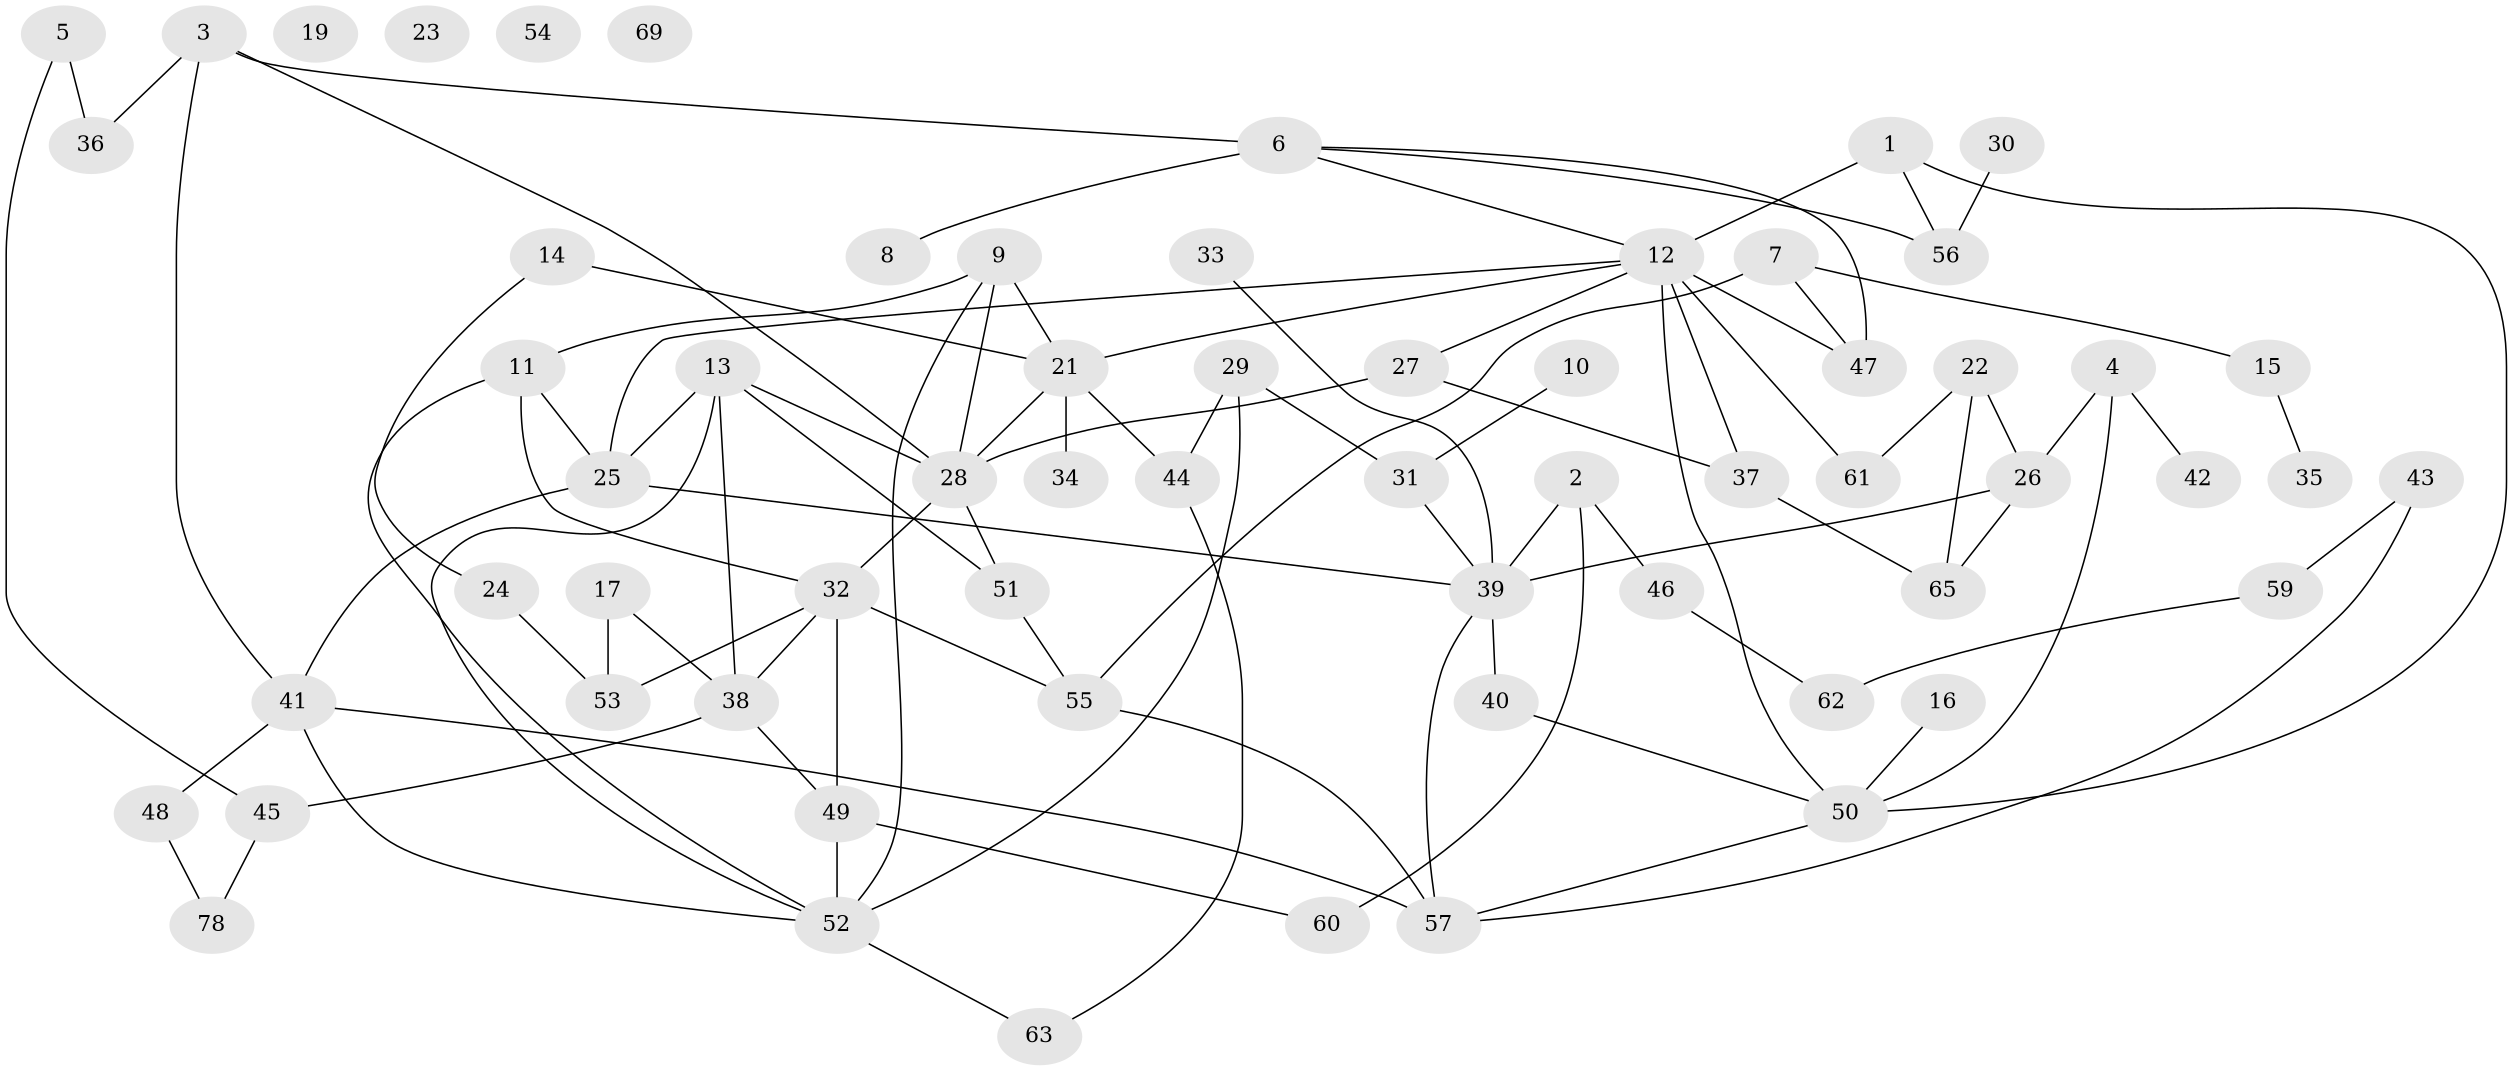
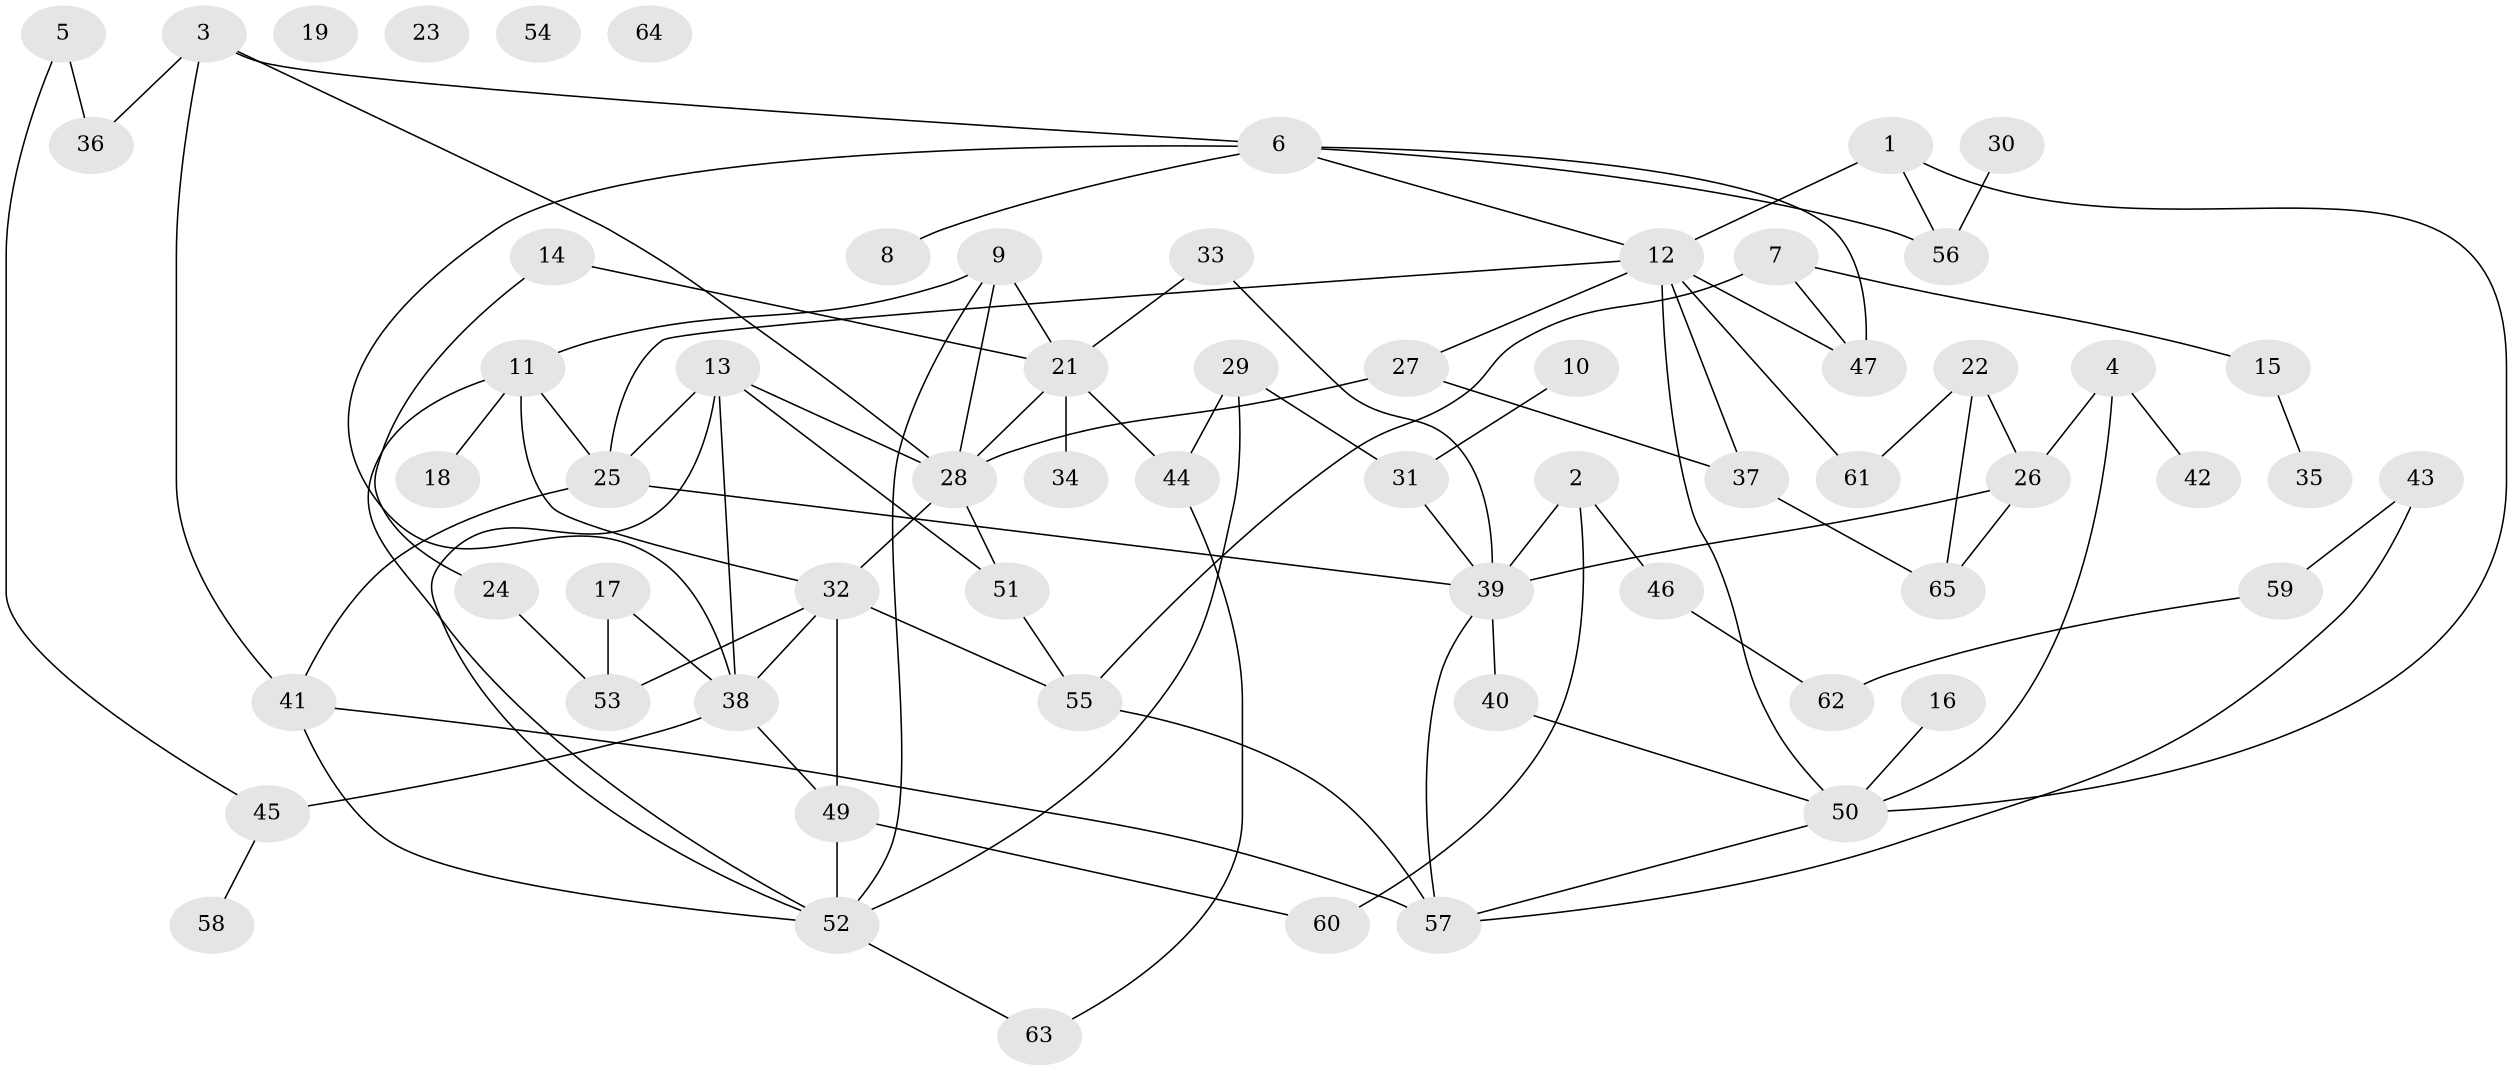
(650, 34) -> (650, 34)
none -> (486, 237)
(1362, 307) -> (1138, 313)
none -> (438, 480)
(156, 814) -> none
(212, 925) -> (212, 925)
